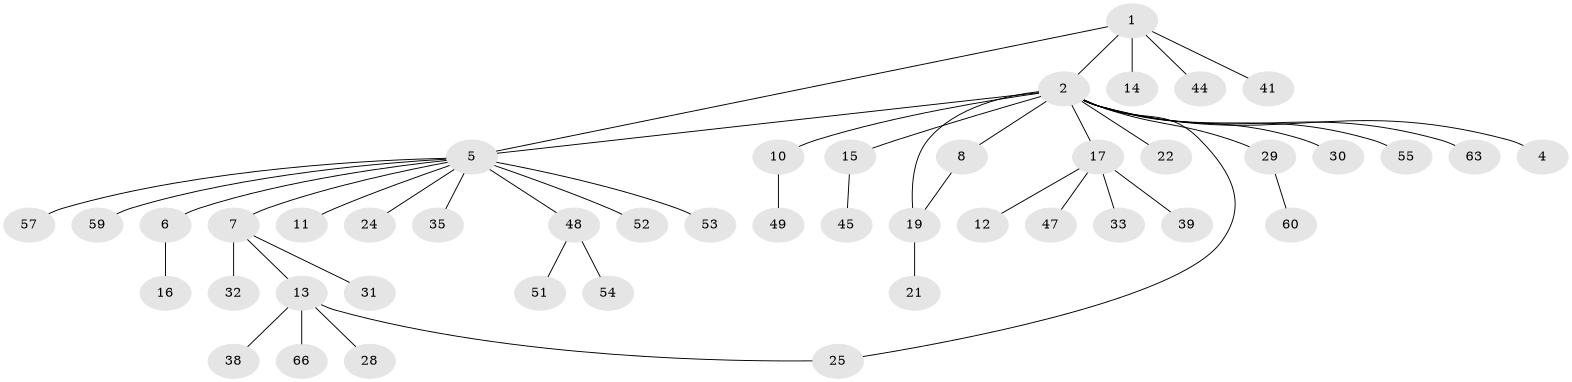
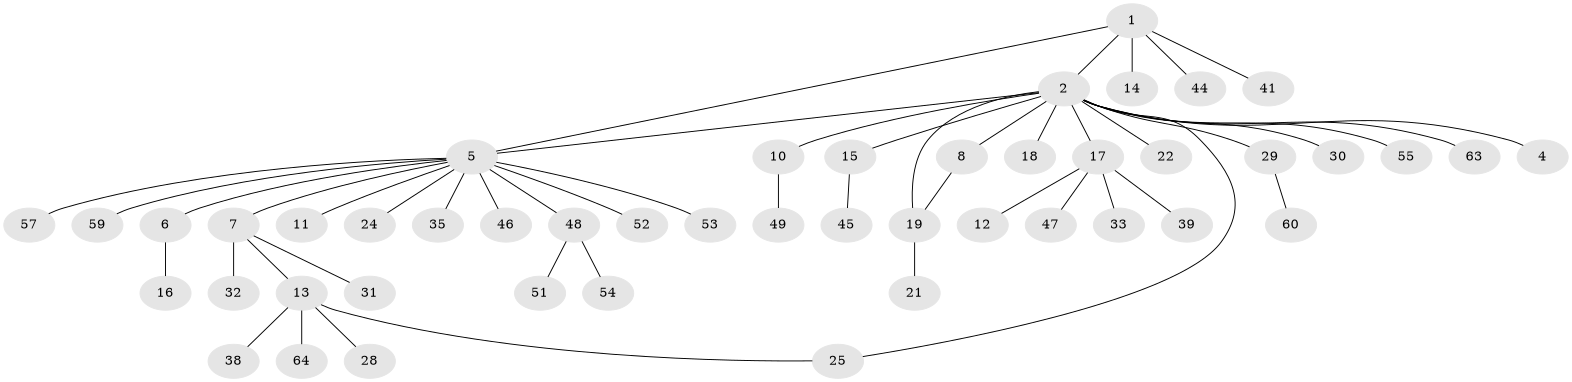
none -> (1030, 157)
none -> (506, 225)
(302, 361) -> (302, 361)
